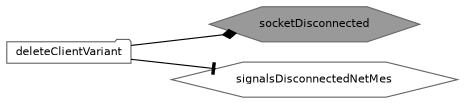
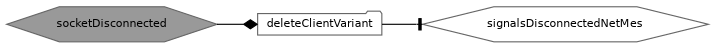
(177, 40) -> (230, 24)
